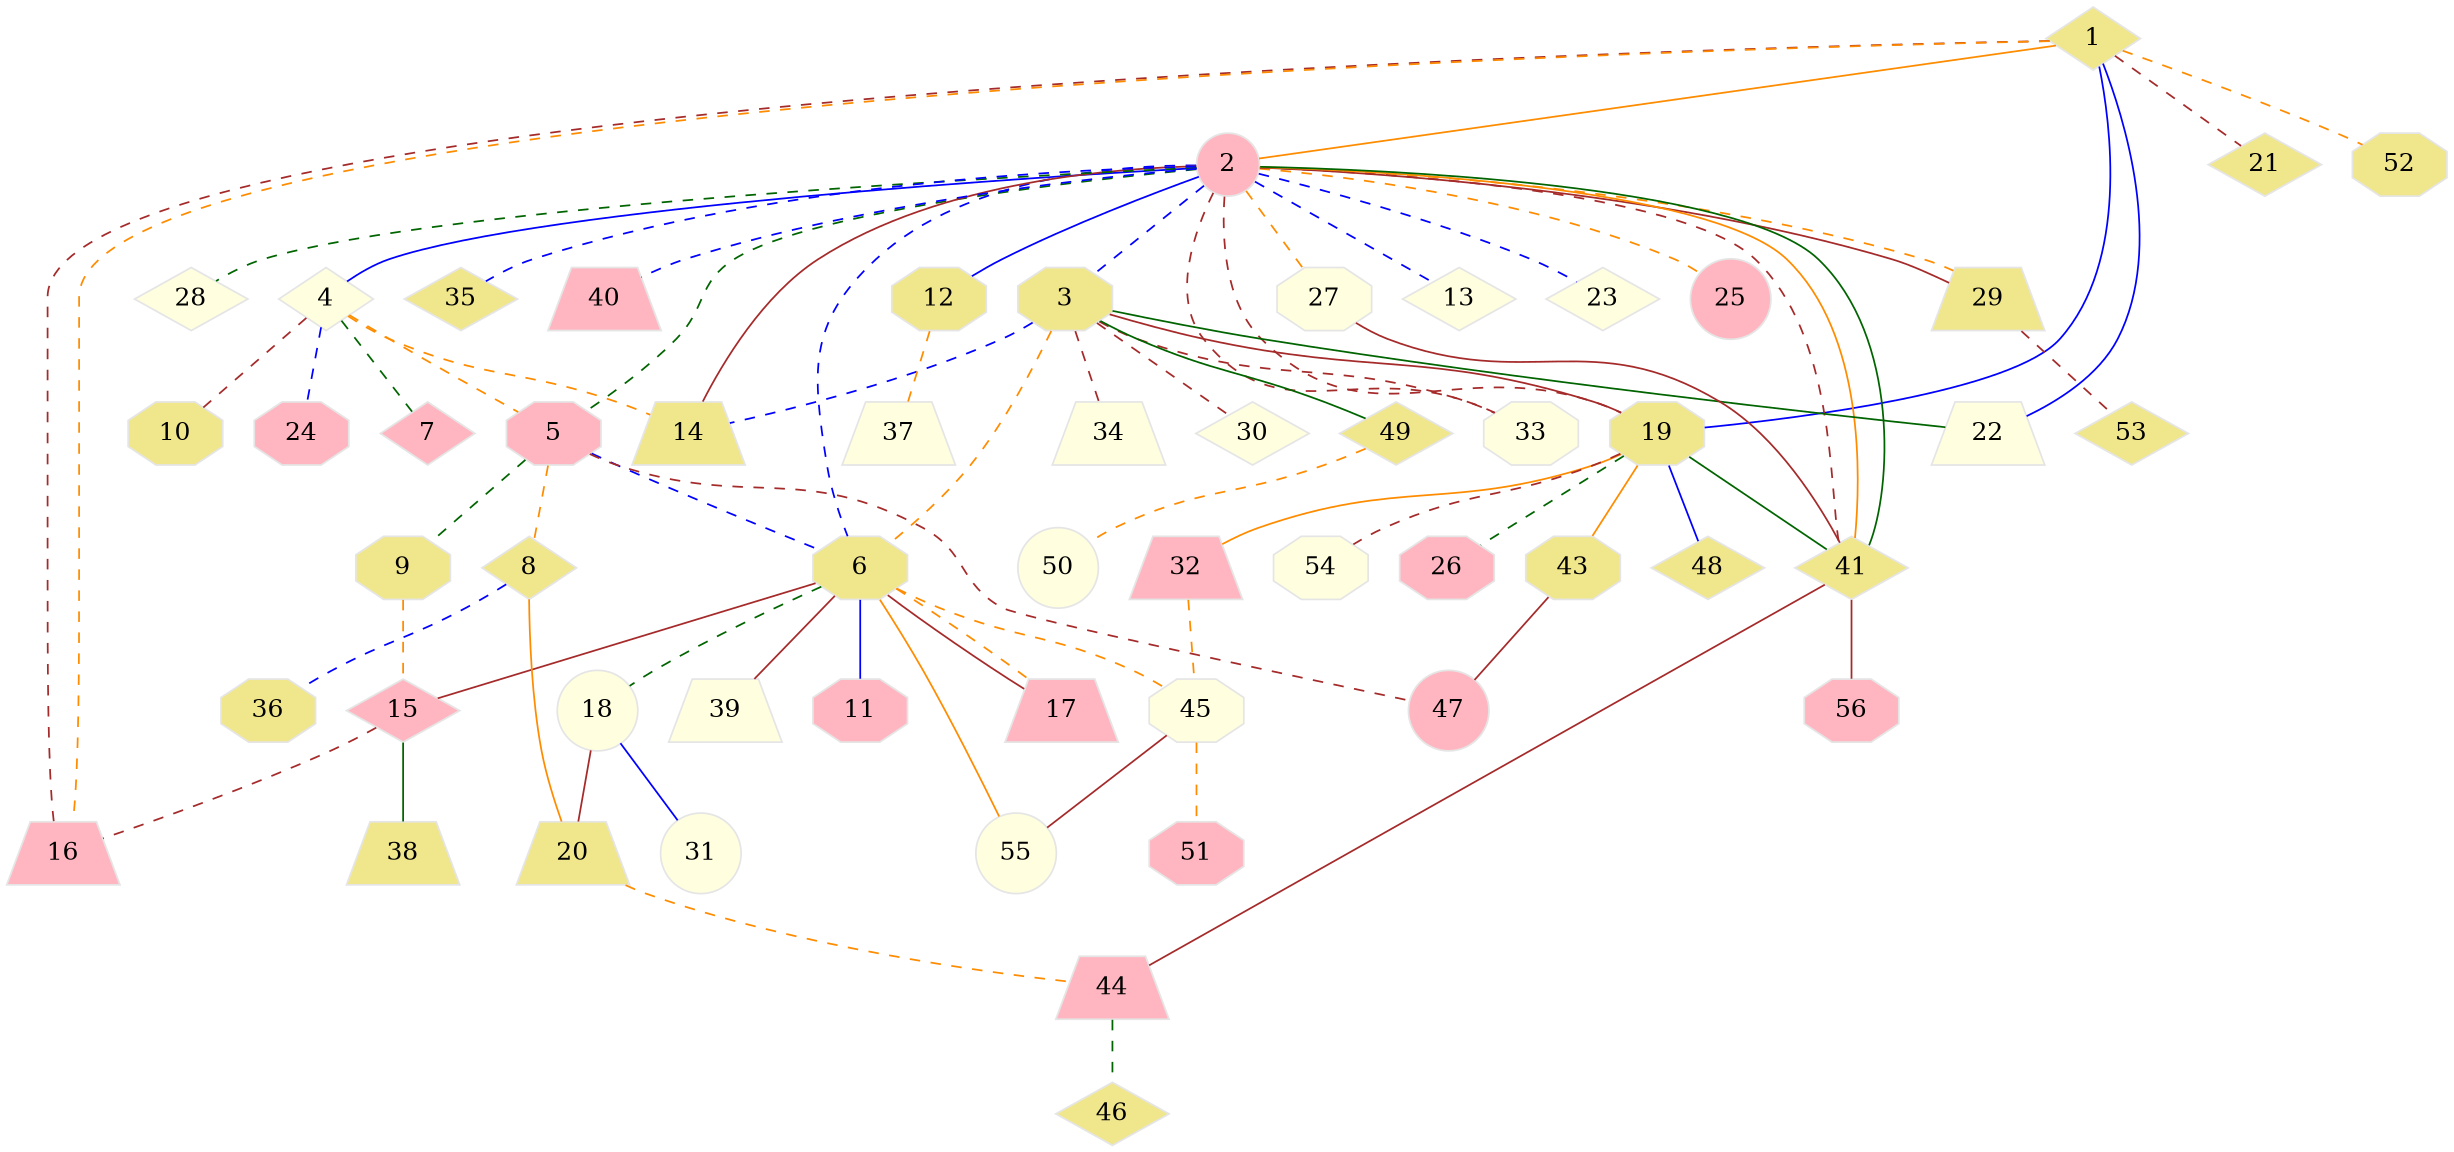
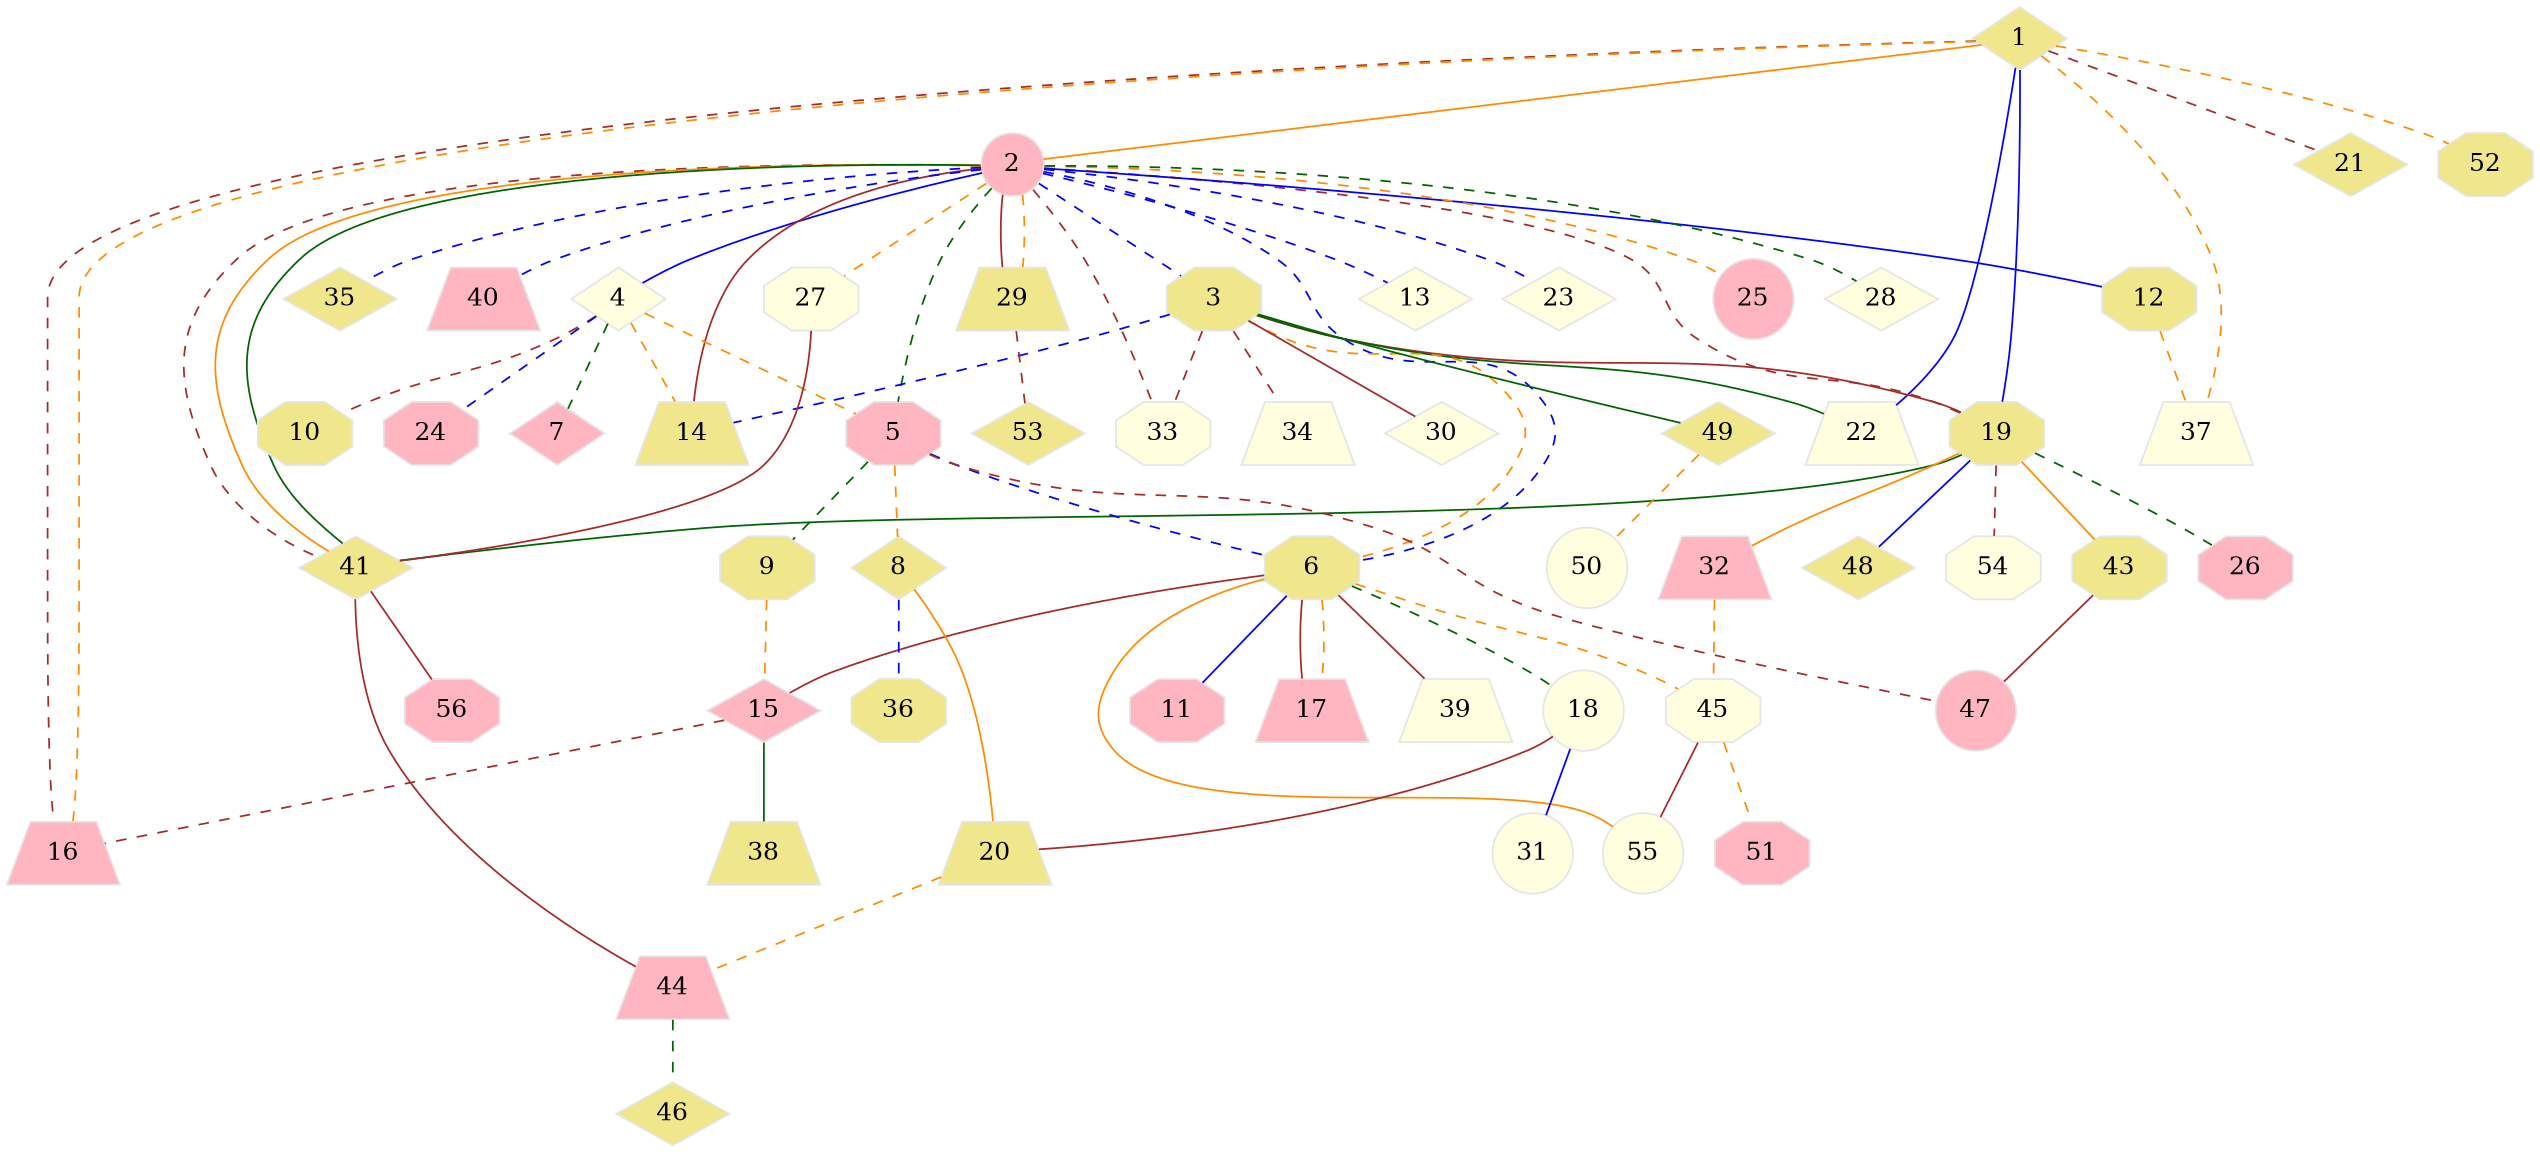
none -> (2184, 204)
(1163, 369) -> (1332, 369)
